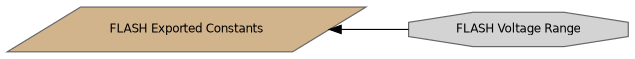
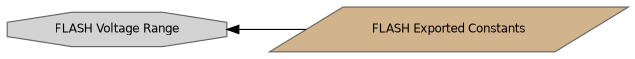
(375, 29) -> (273, 29)
